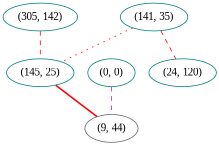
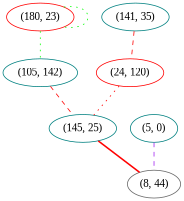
none -> (40, 17)
(40, 17) -> (40, 73)
(97, 45) -> (106, 101)
(111, 73) -> (154, 128)
(183, 73) -> (130, 73)
(111, 128) -> (154, 184)
